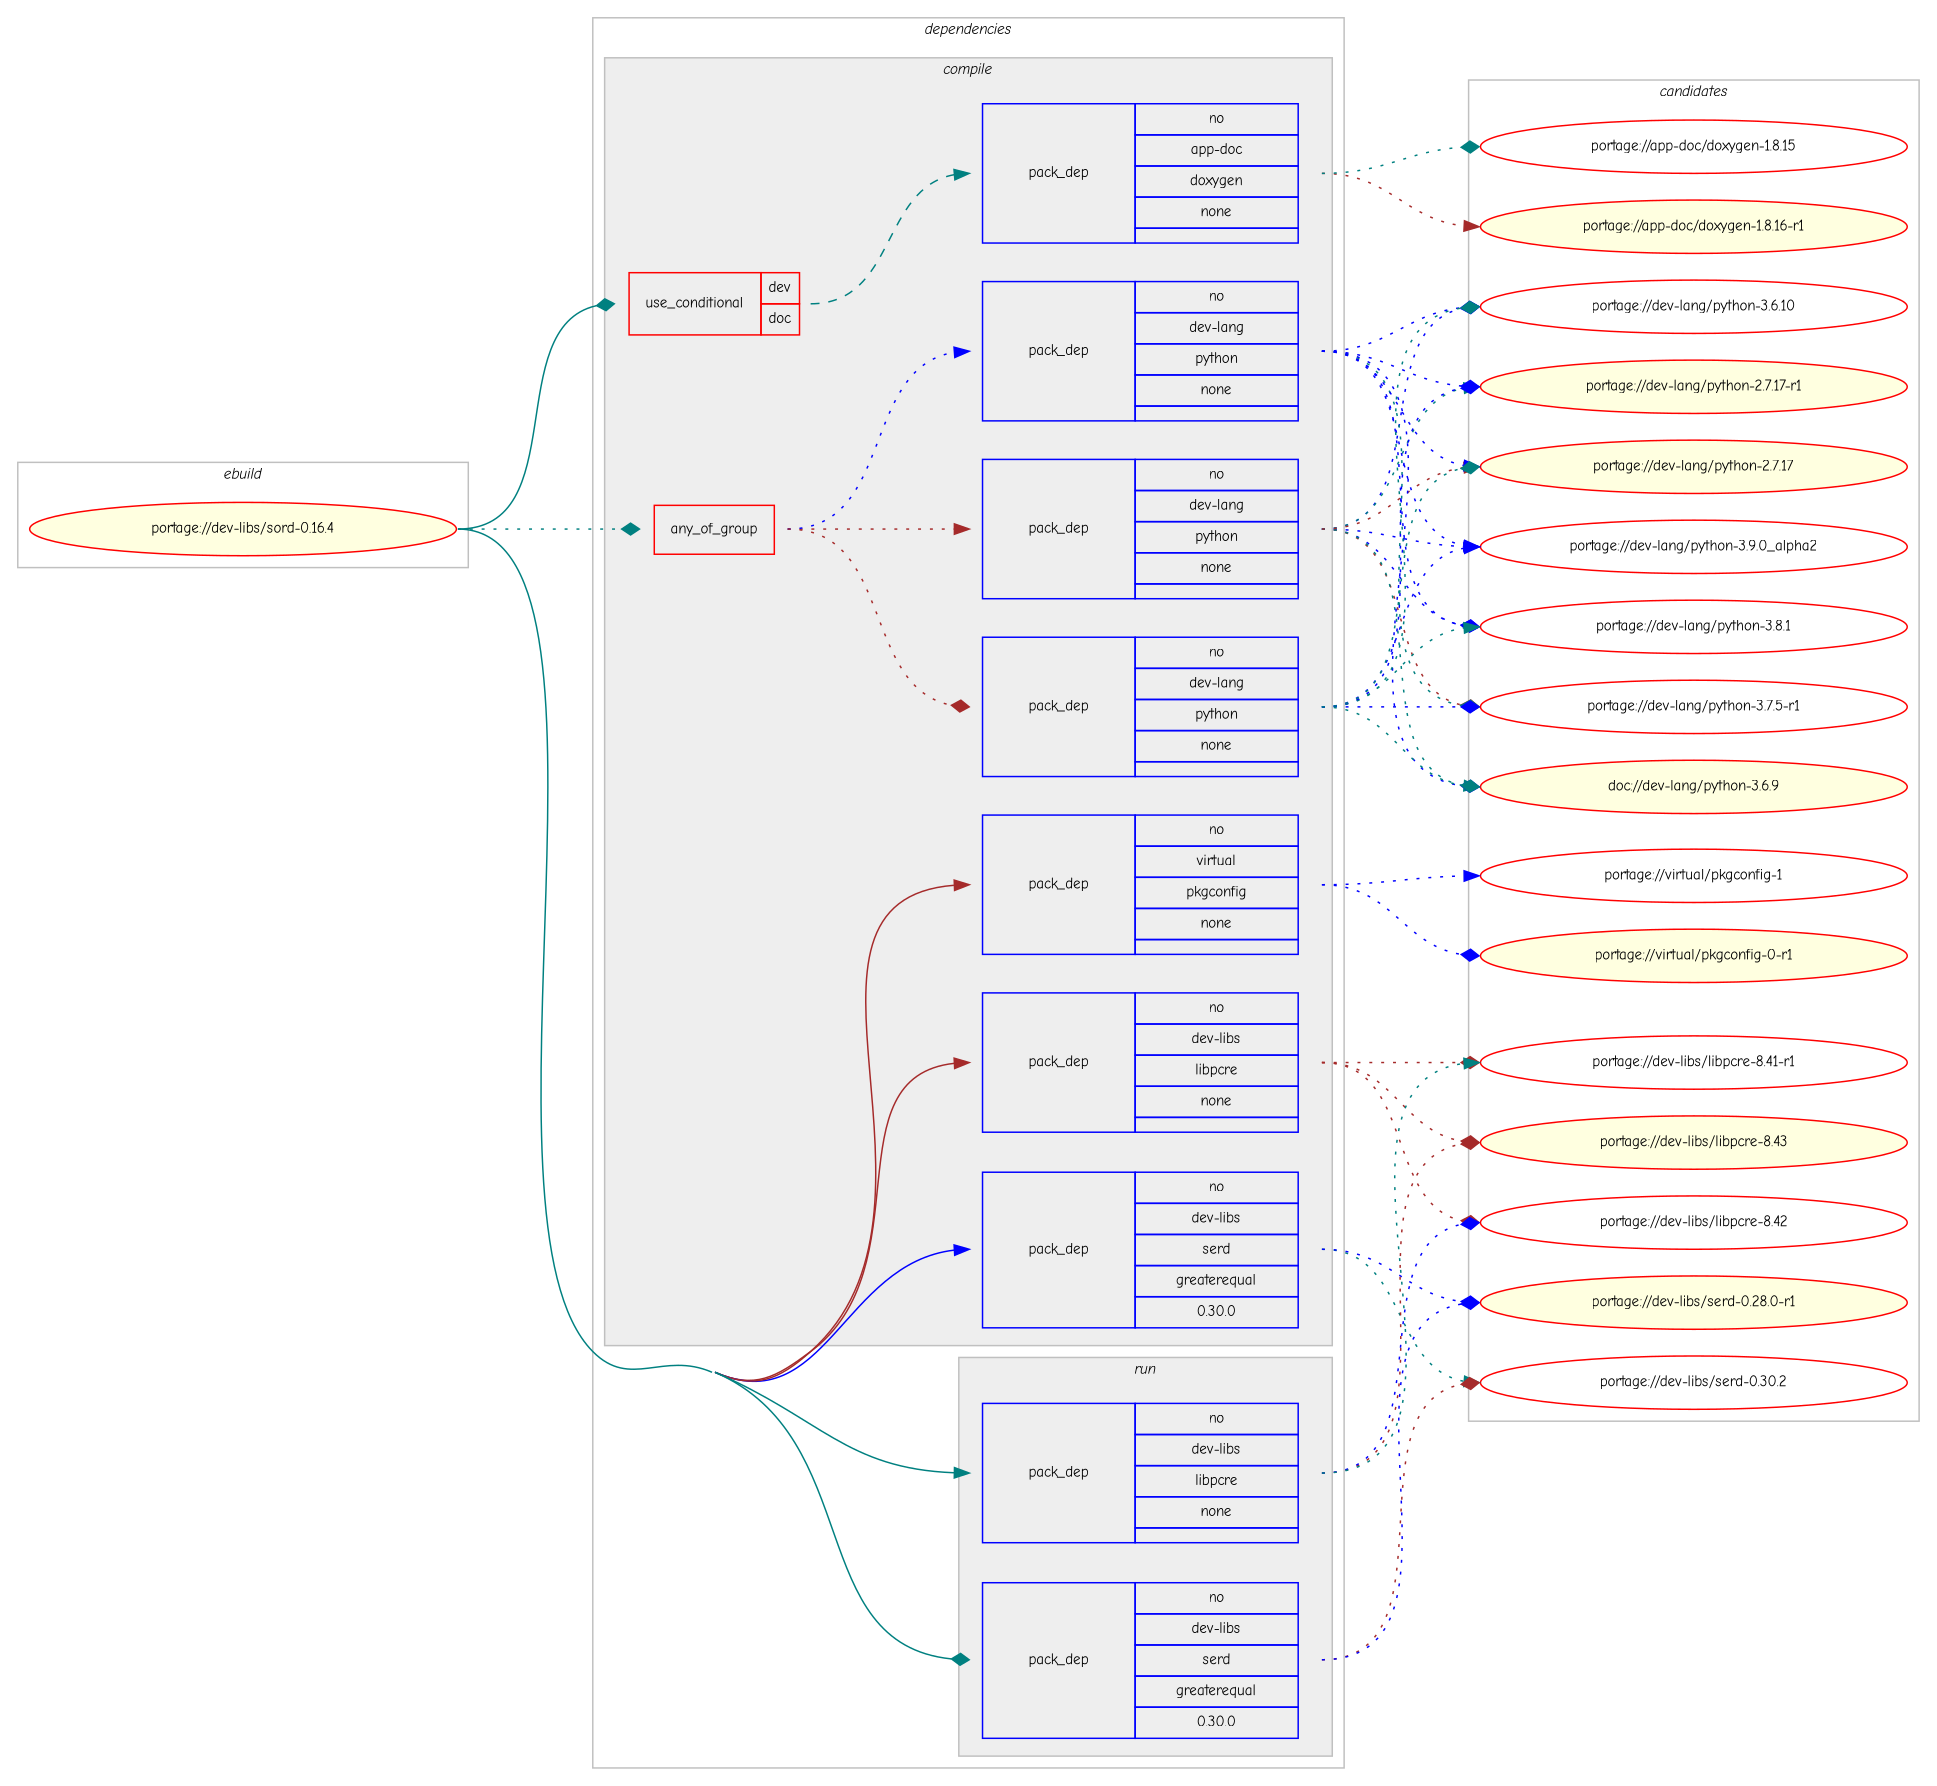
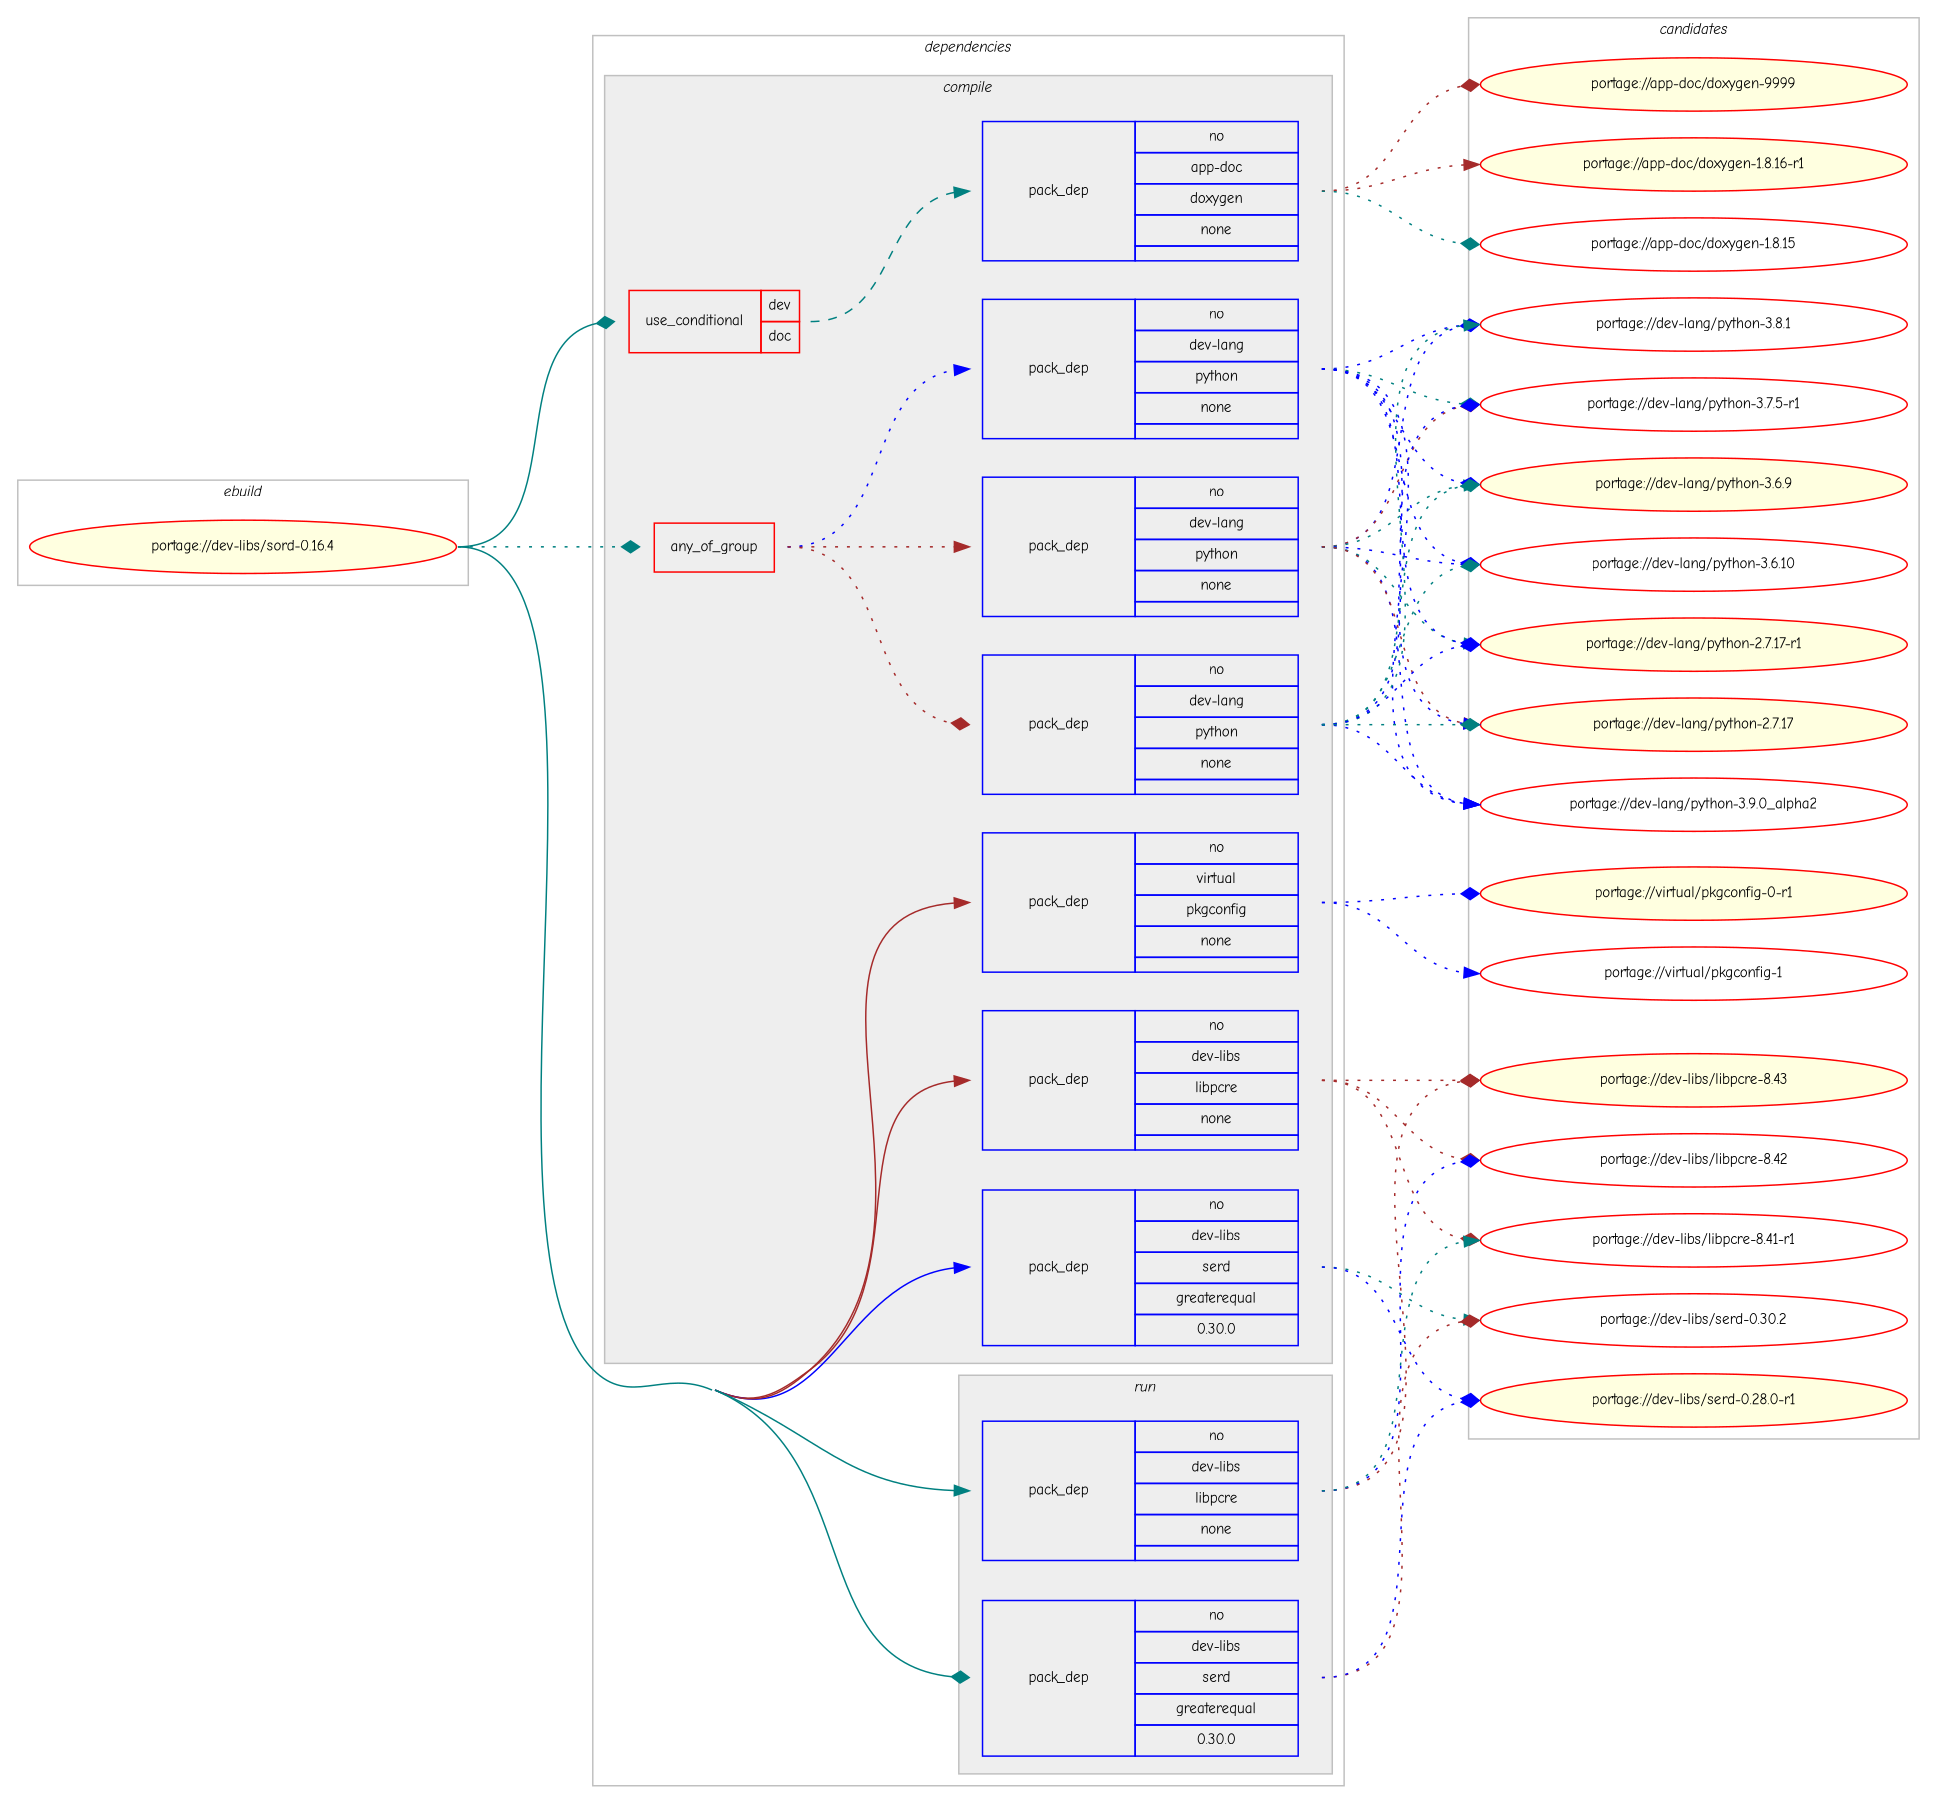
none -> (1694, 84)
(1694, 787) -> (1694, 485)
